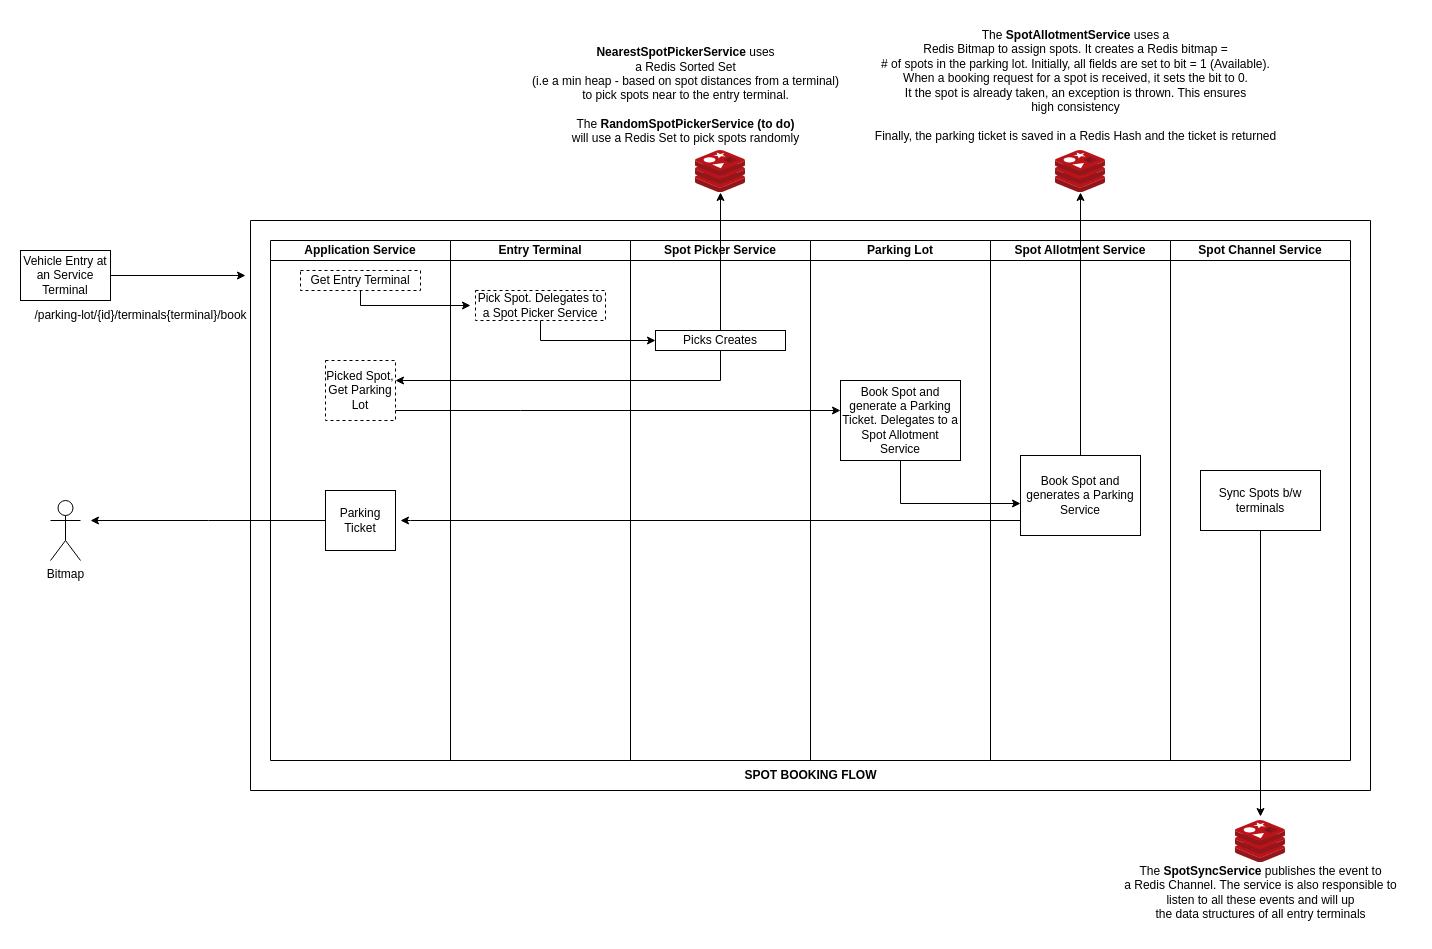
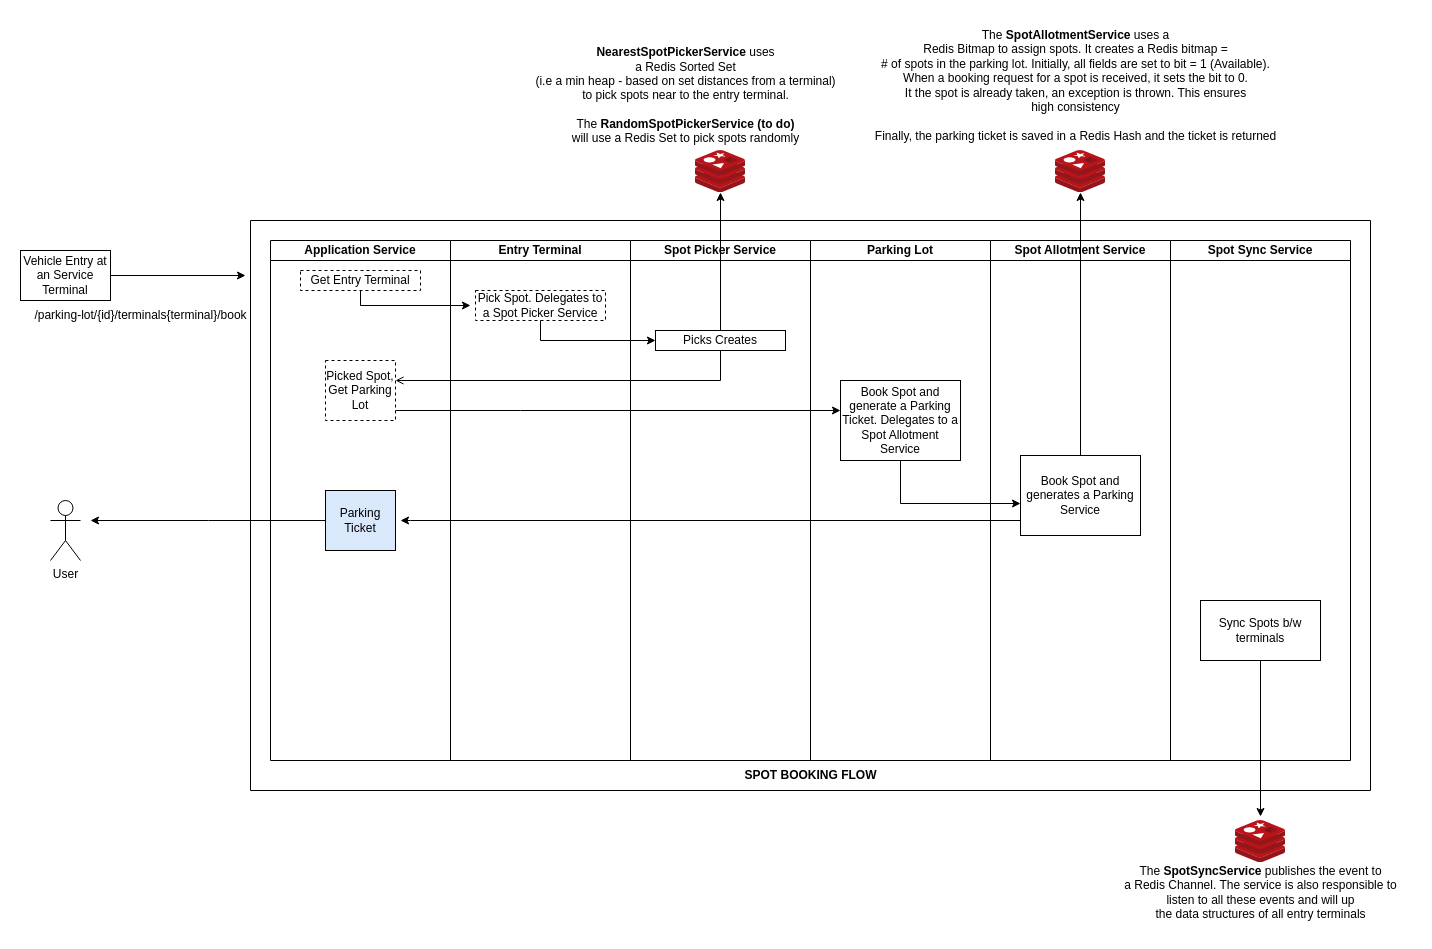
(686, 96) -> (686, 96)
(1261, 251) -> (1261, 251)
(403, 381) -> (401, 381)
(1261, 501) -> (1261, 631)
(361, 521) -> (361, 521)
(66, 575) -> (66, 575)
